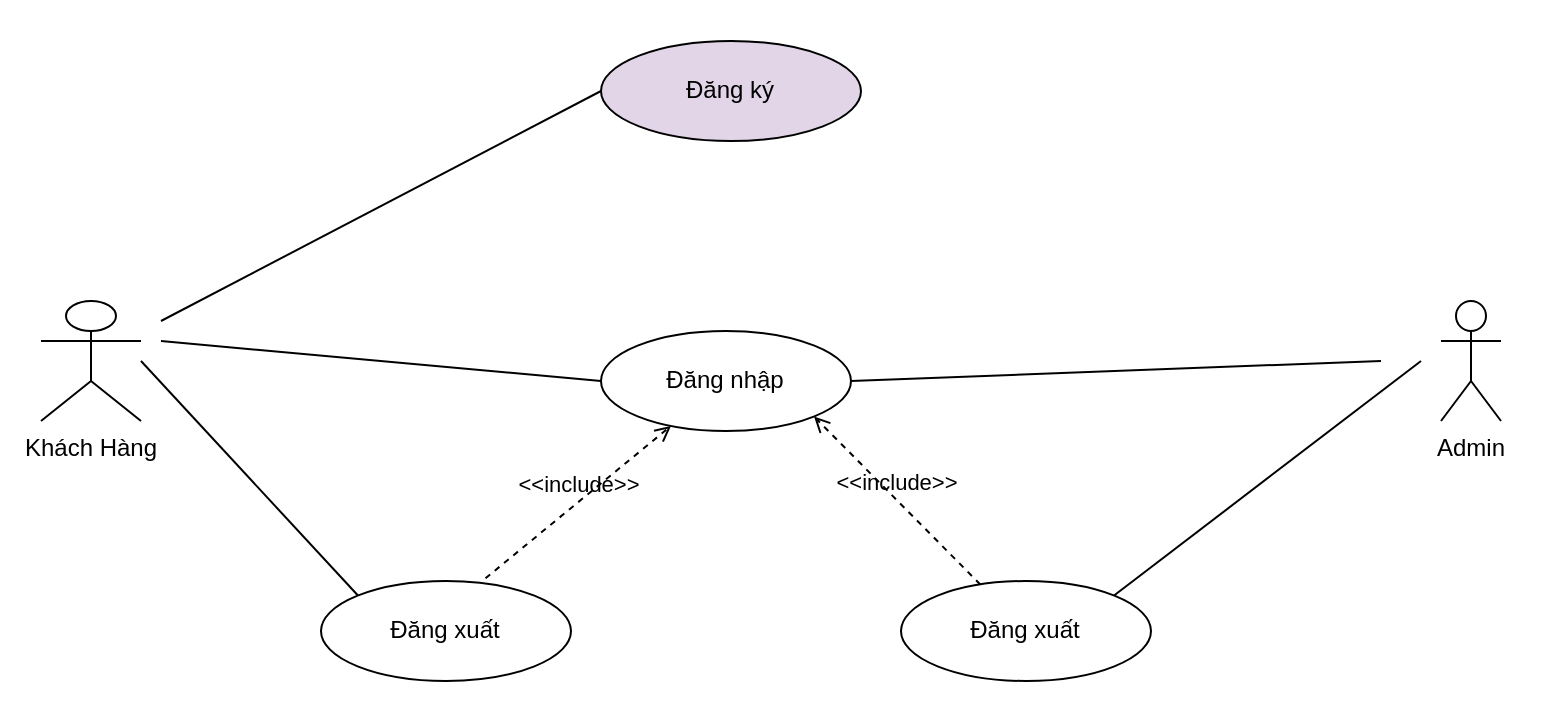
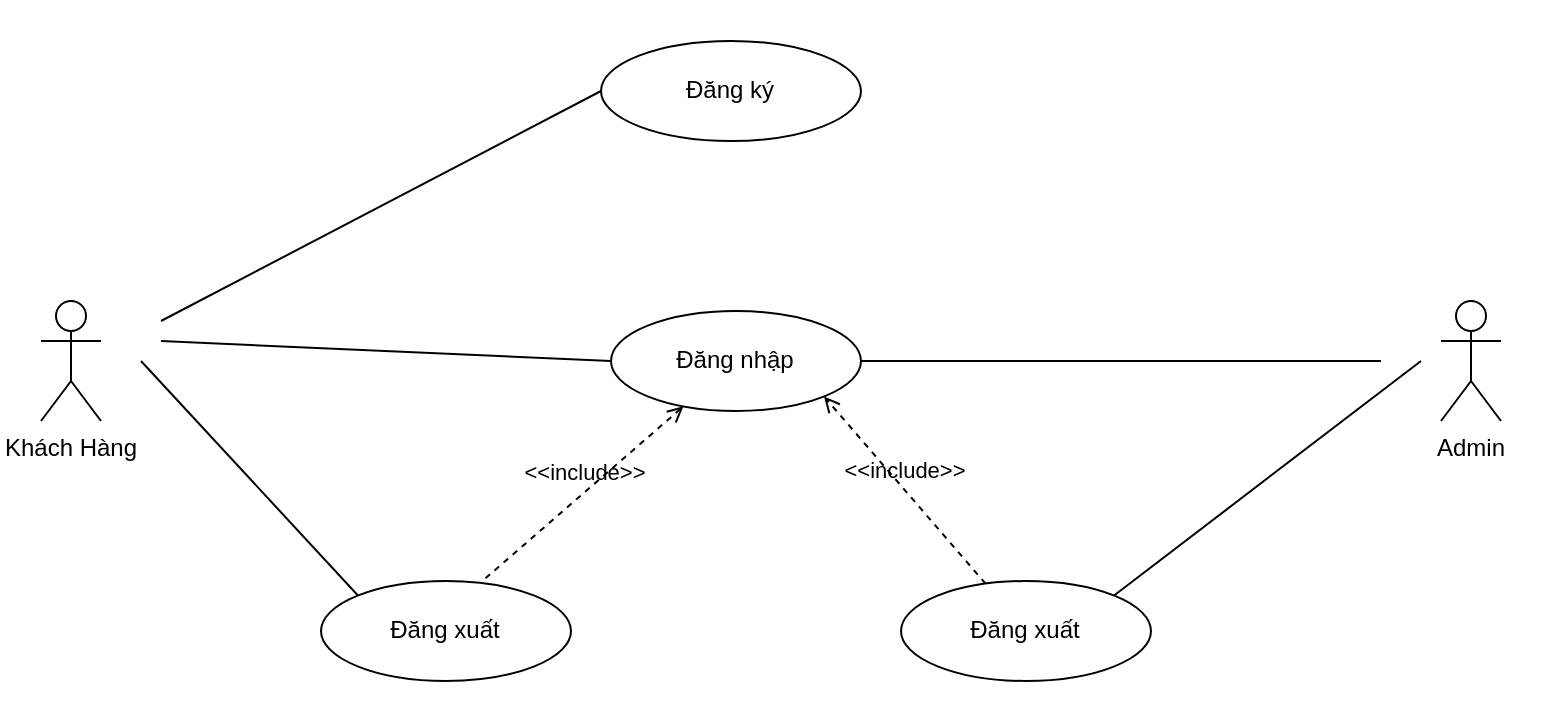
(731, 91) -> (731, 91)
(91, 361) -> (71, 361)
(726, 381) -> (736, 361)
